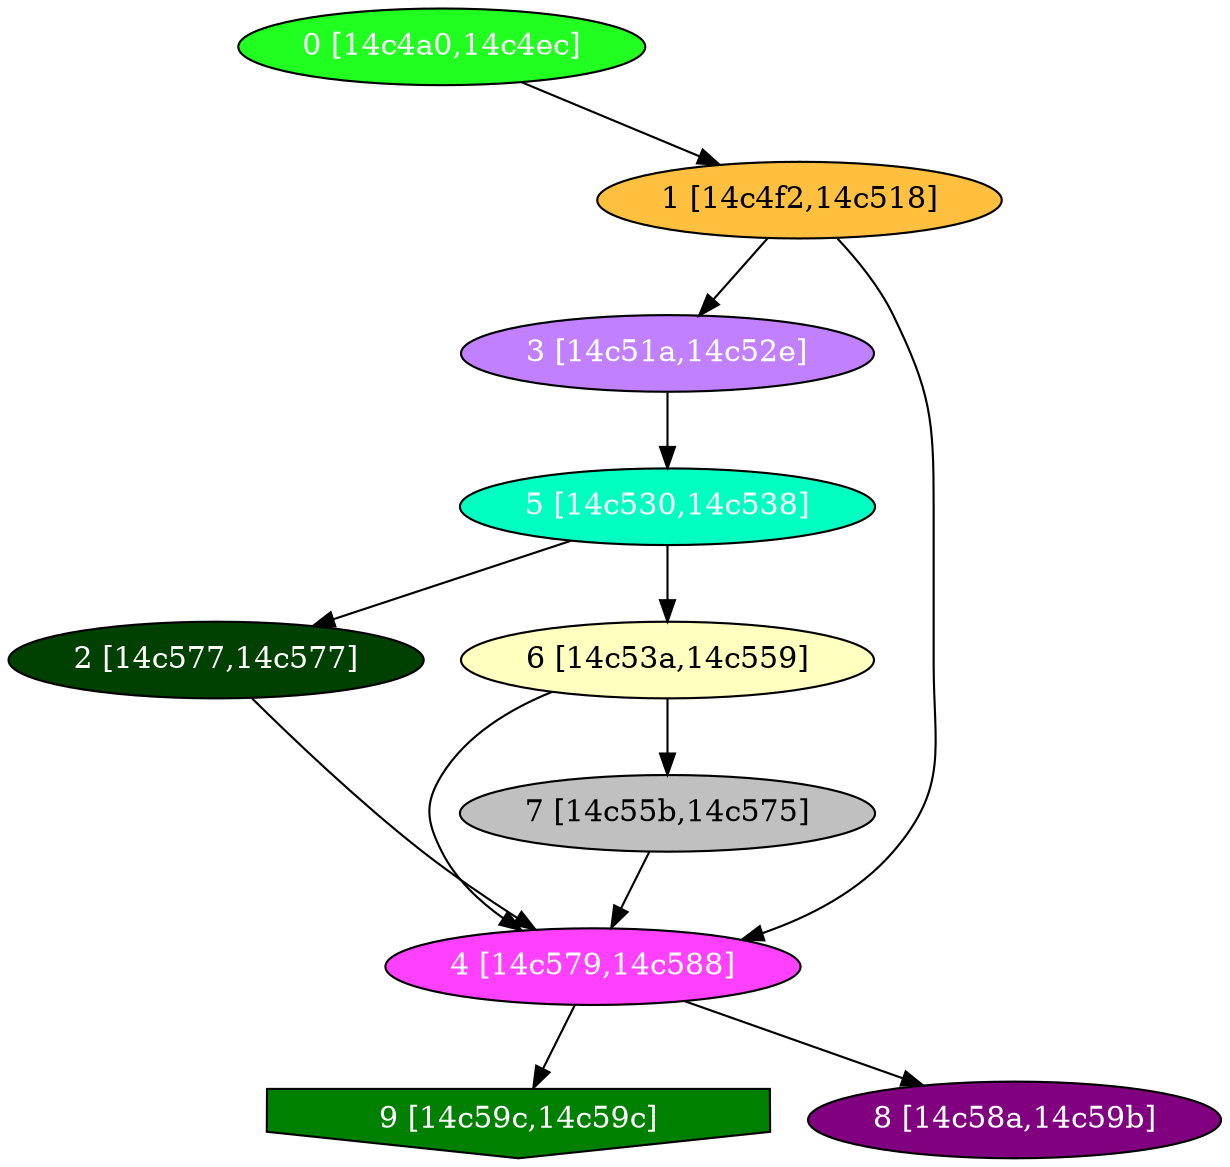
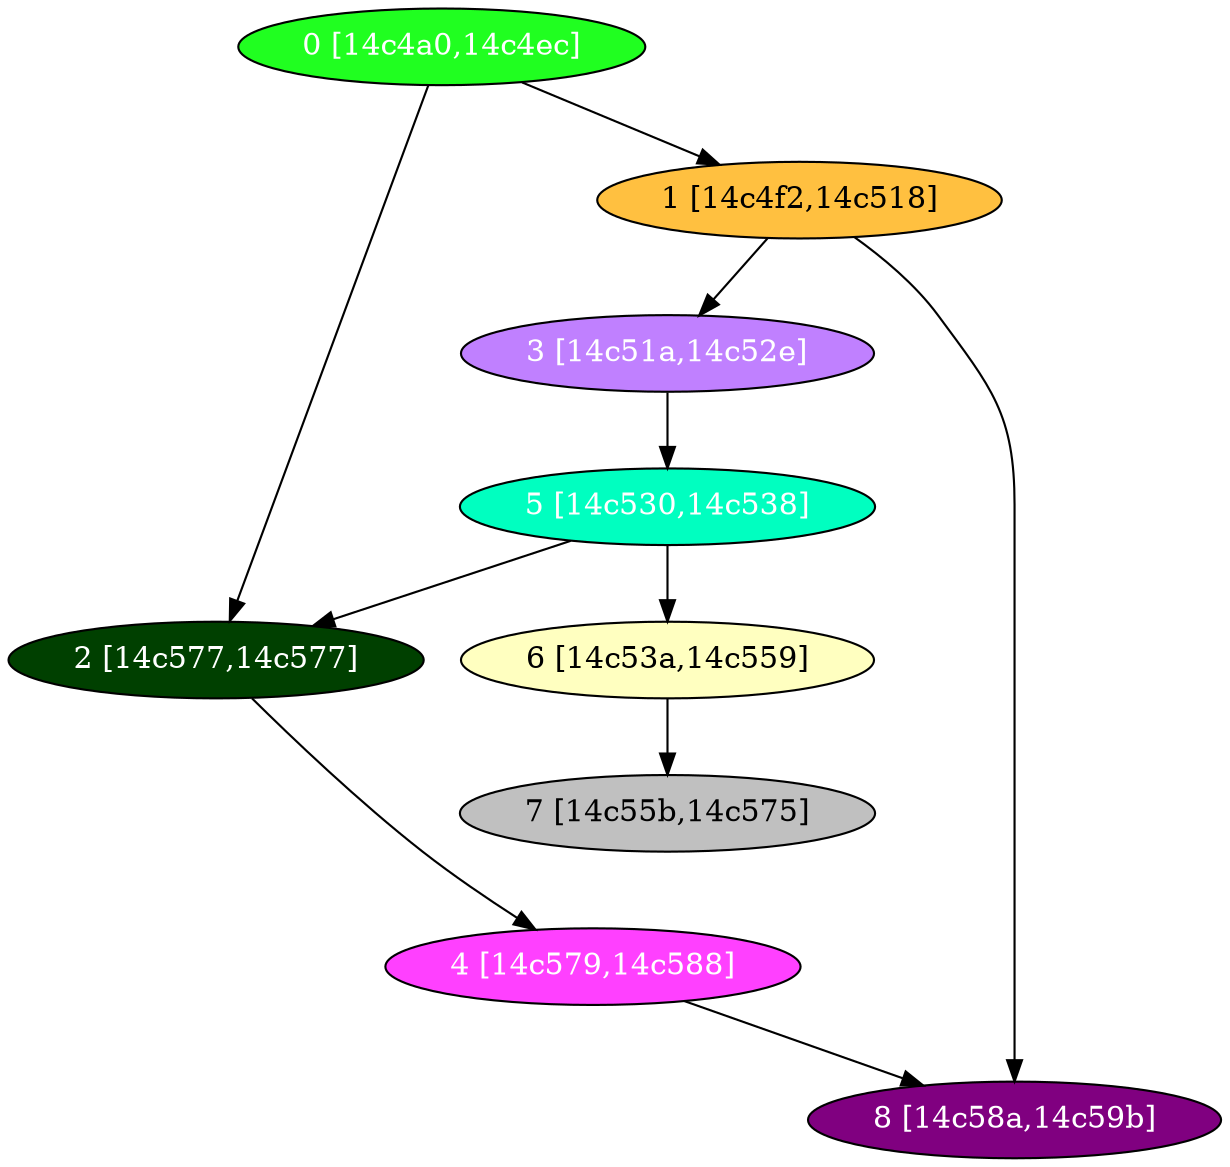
none -> (333, 343)
(934, 616) -> (1015, 620)
(434, 790) -> none
(635, 880) -> none
(518, 1120) -> none
